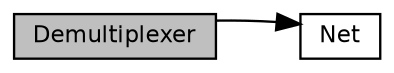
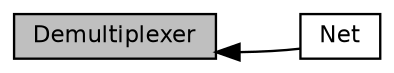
(246, 21) -> (270, 51)
